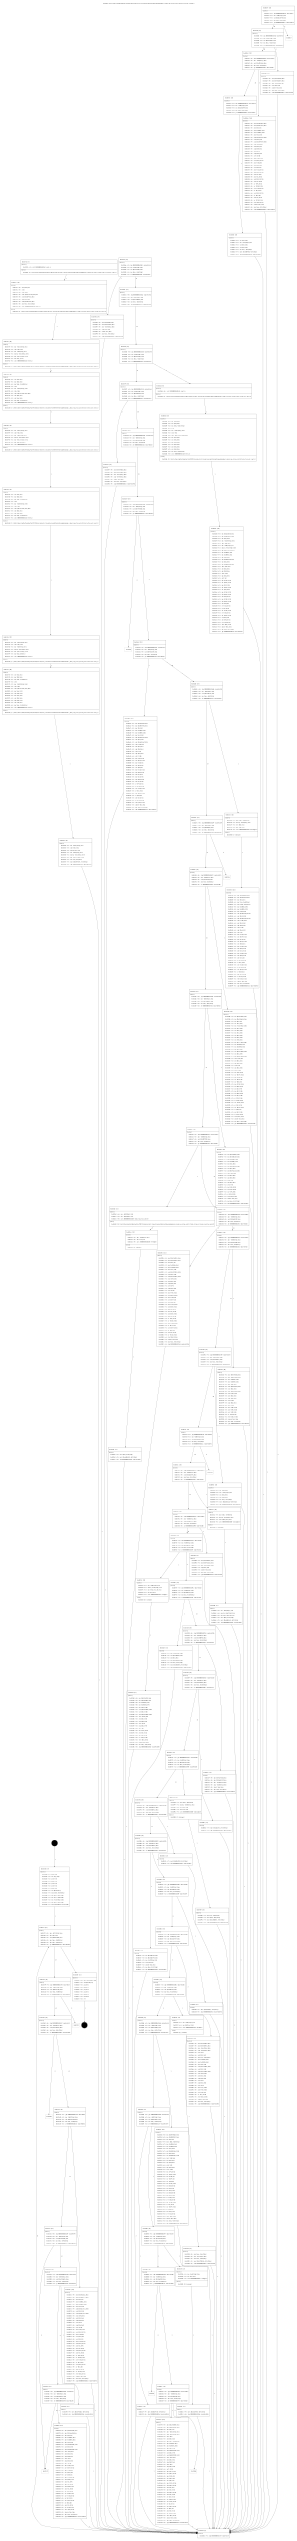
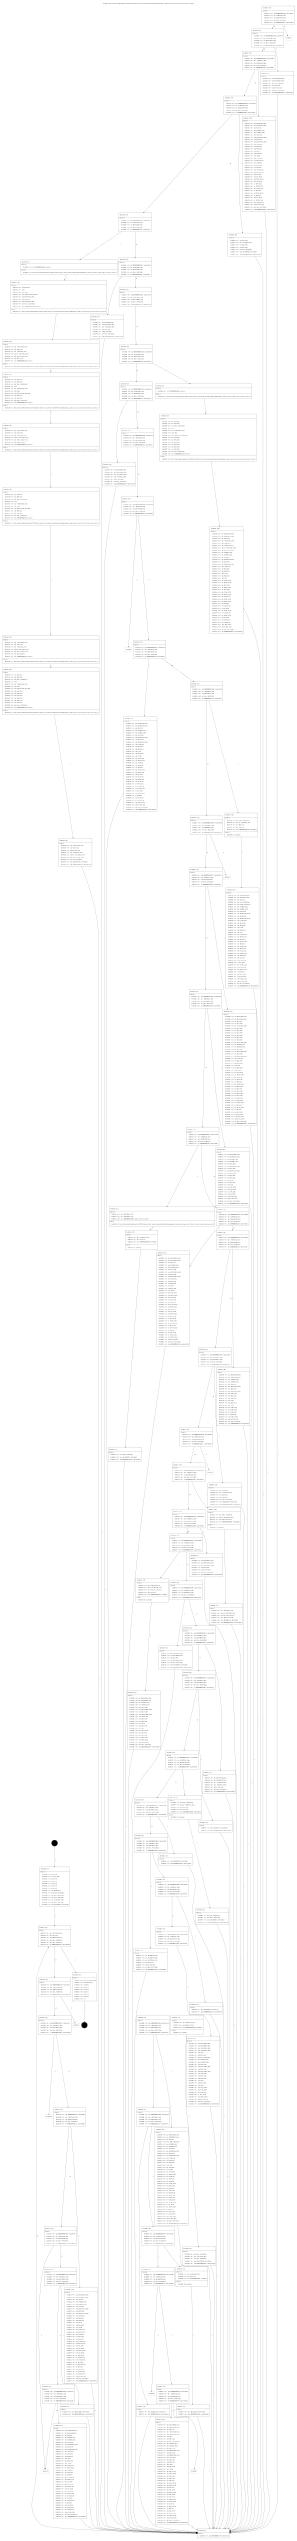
none -> (135, 222)
(169, 1987) -> none
